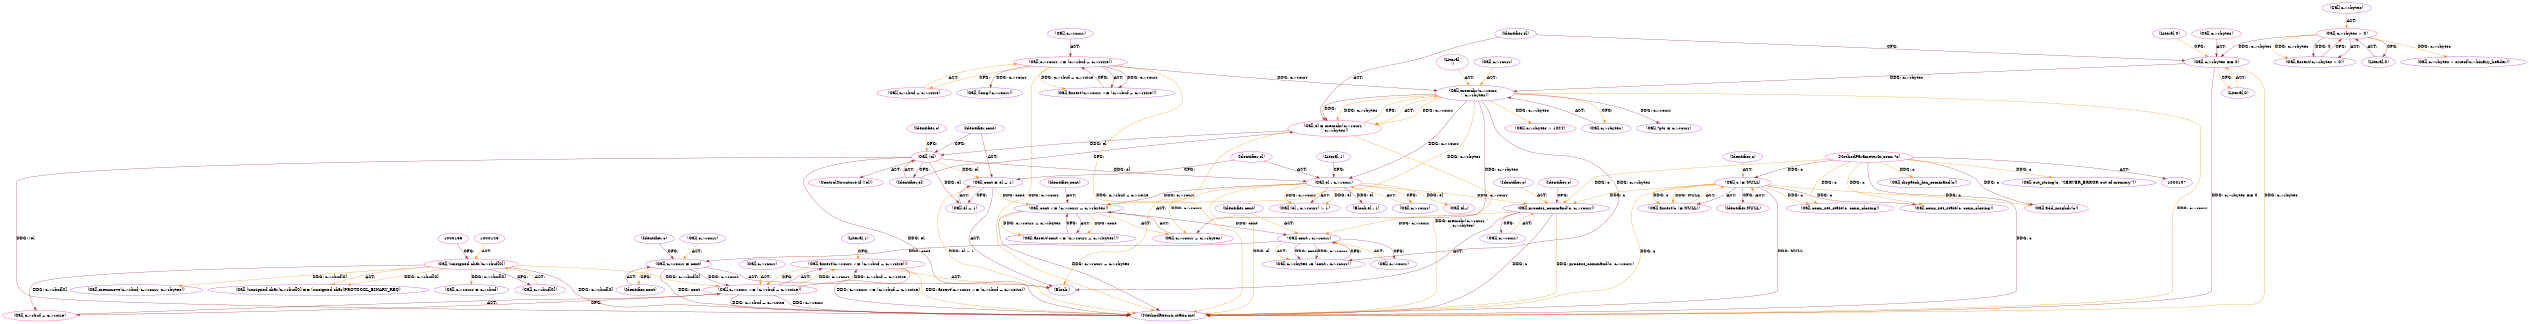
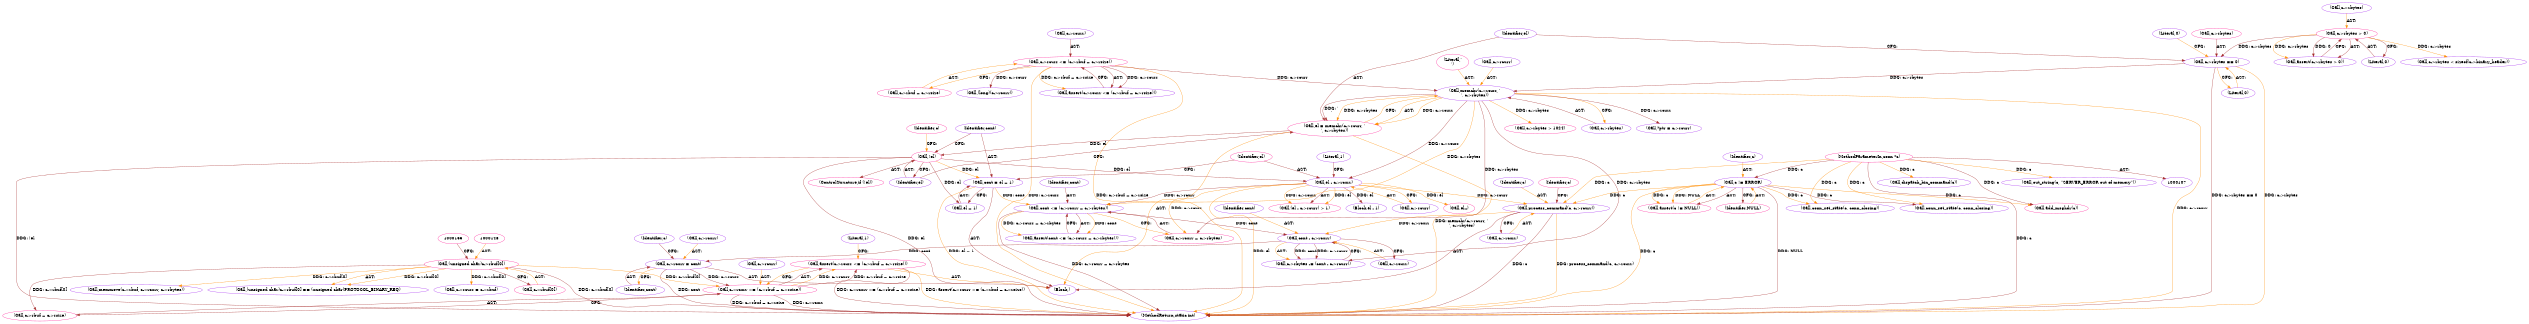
(1743, 183) -> (1743, 183)
(1147, 223) -> (1147, 223)
